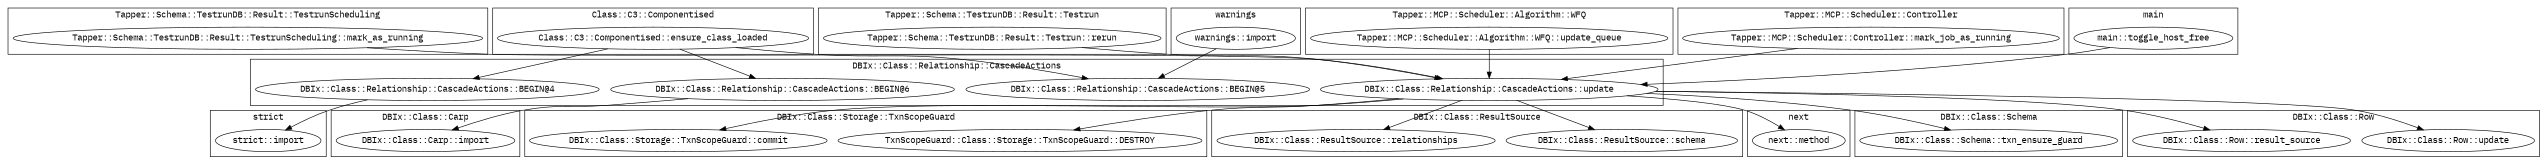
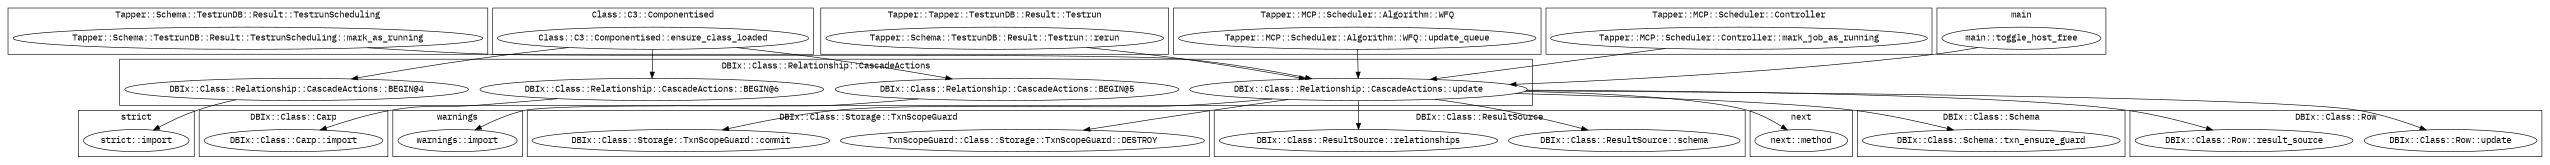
(992, 15) -> (995, 15)
(1187, 63) -> (698, 106)
